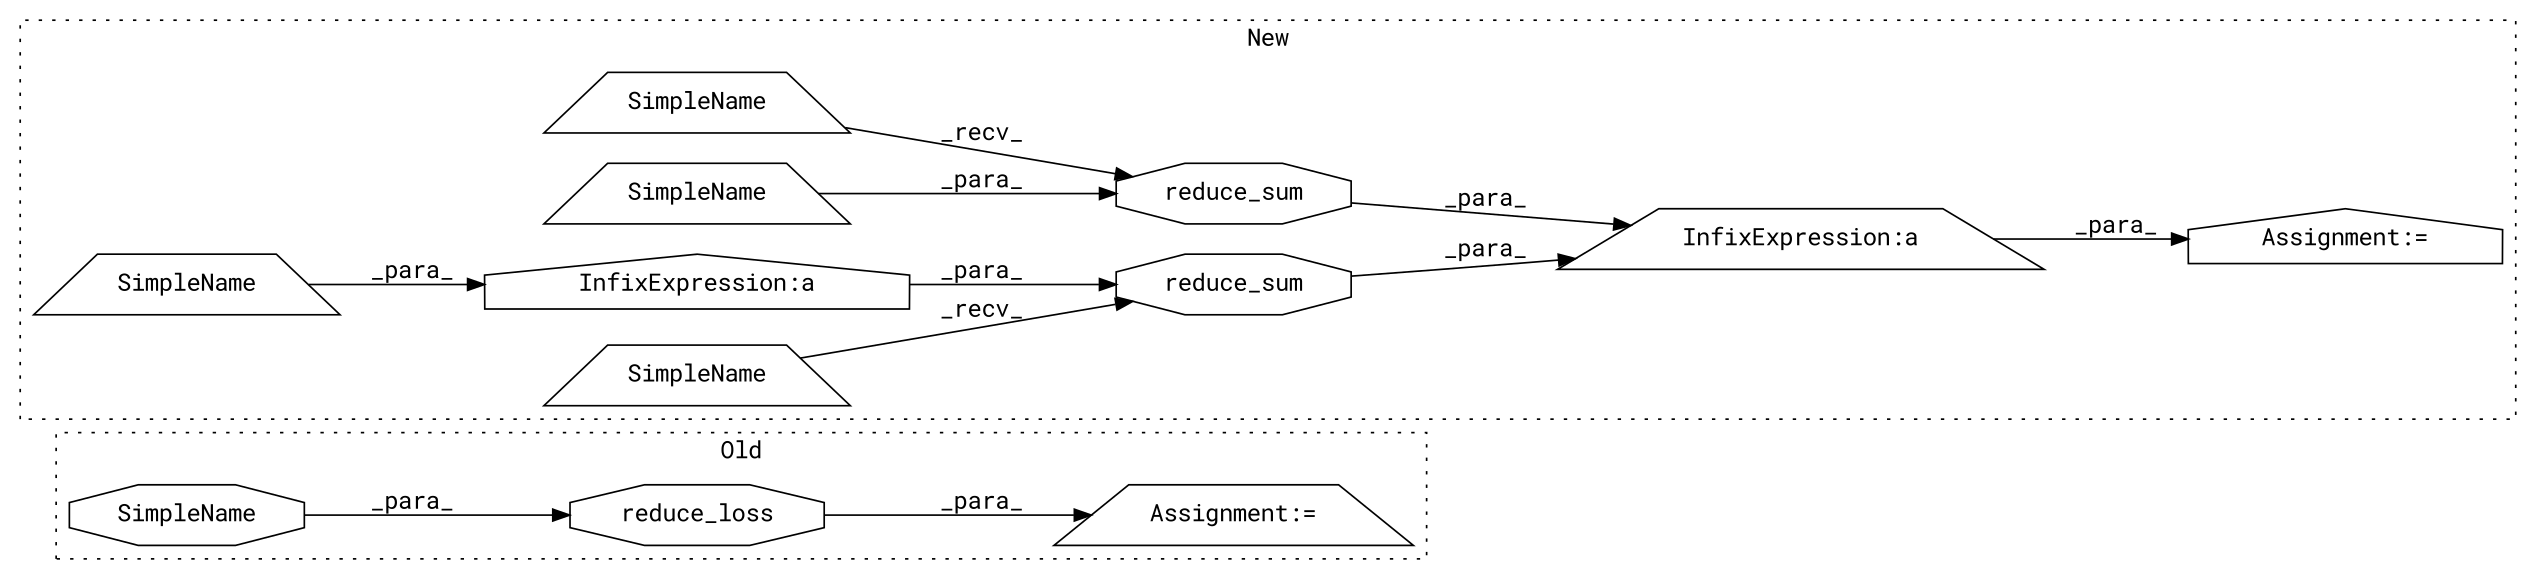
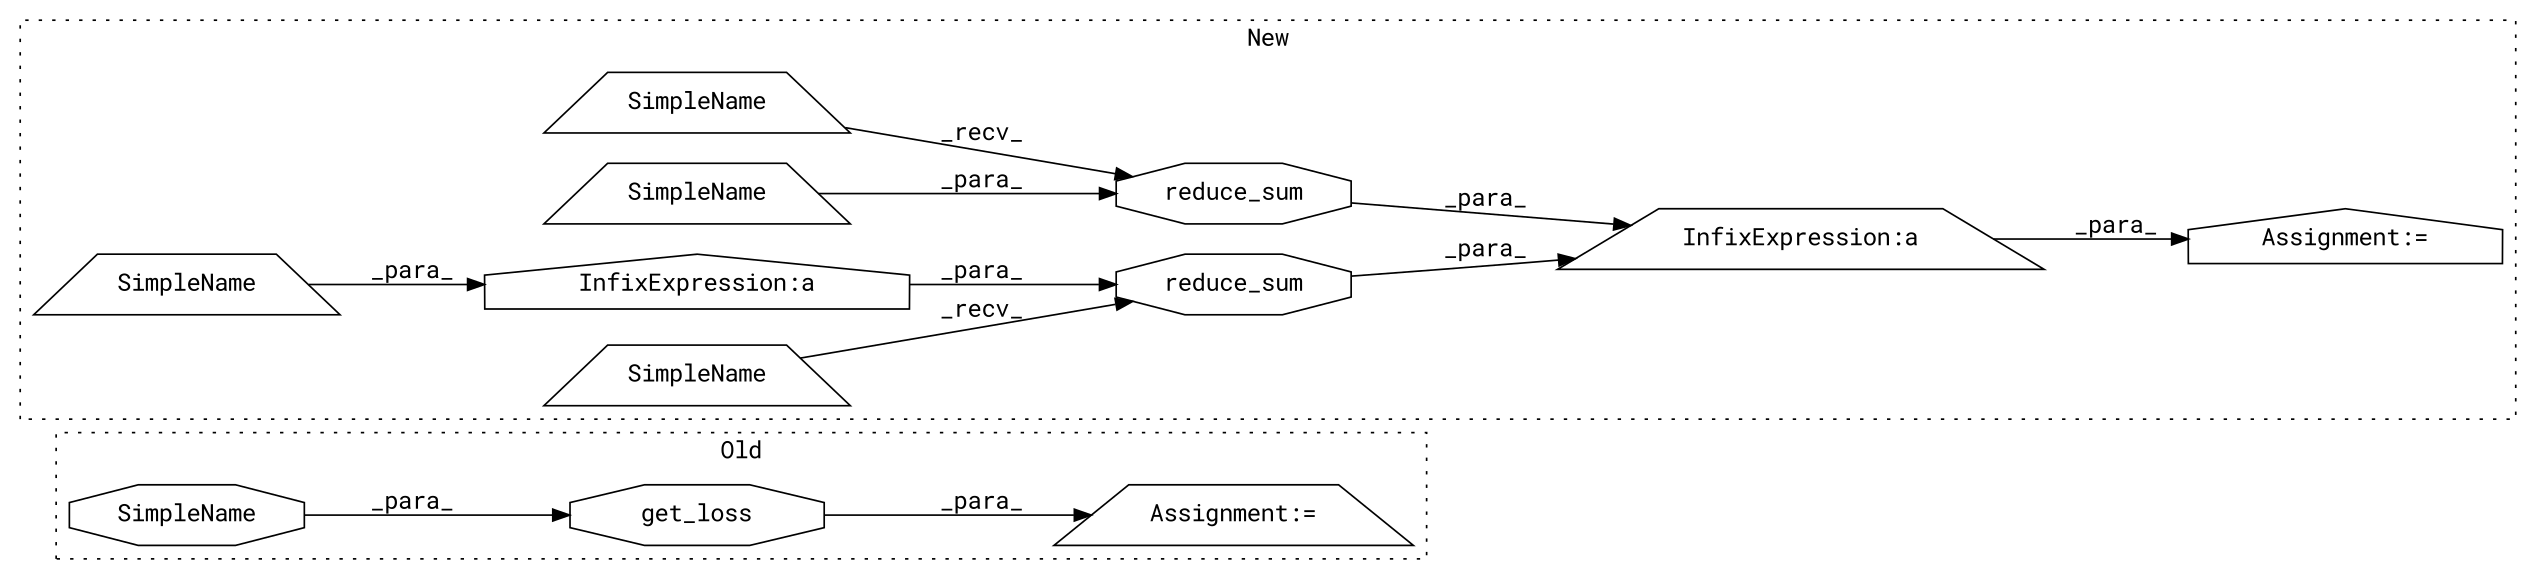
(697, 515) -> (697, 515)
